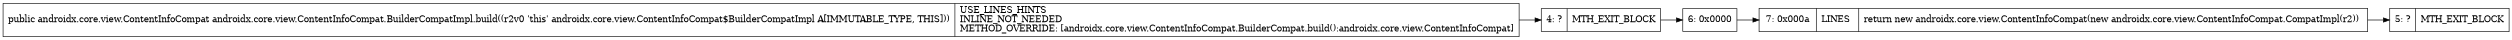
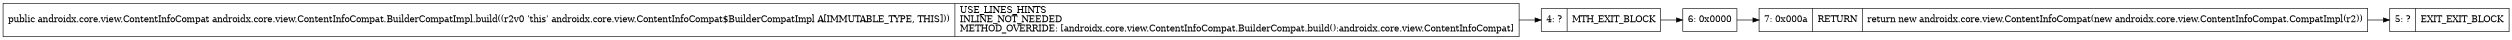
(1836, 20) -> (1838, 20)
(2462, 20) -> (2462, 20)
